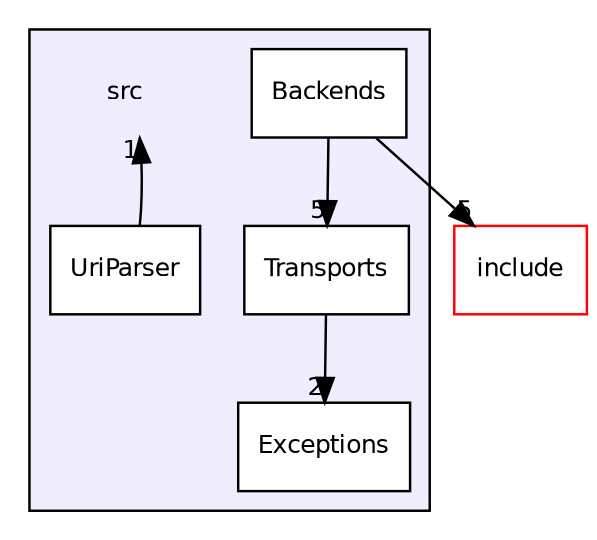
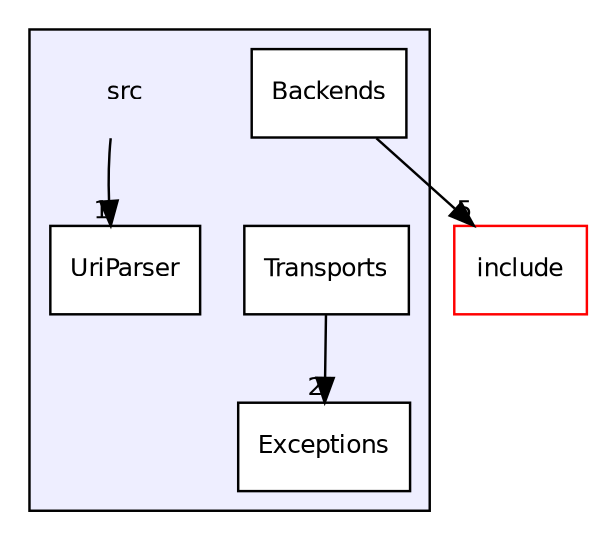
(328, 170) -> none
(142, 194) -> (109, 170)
